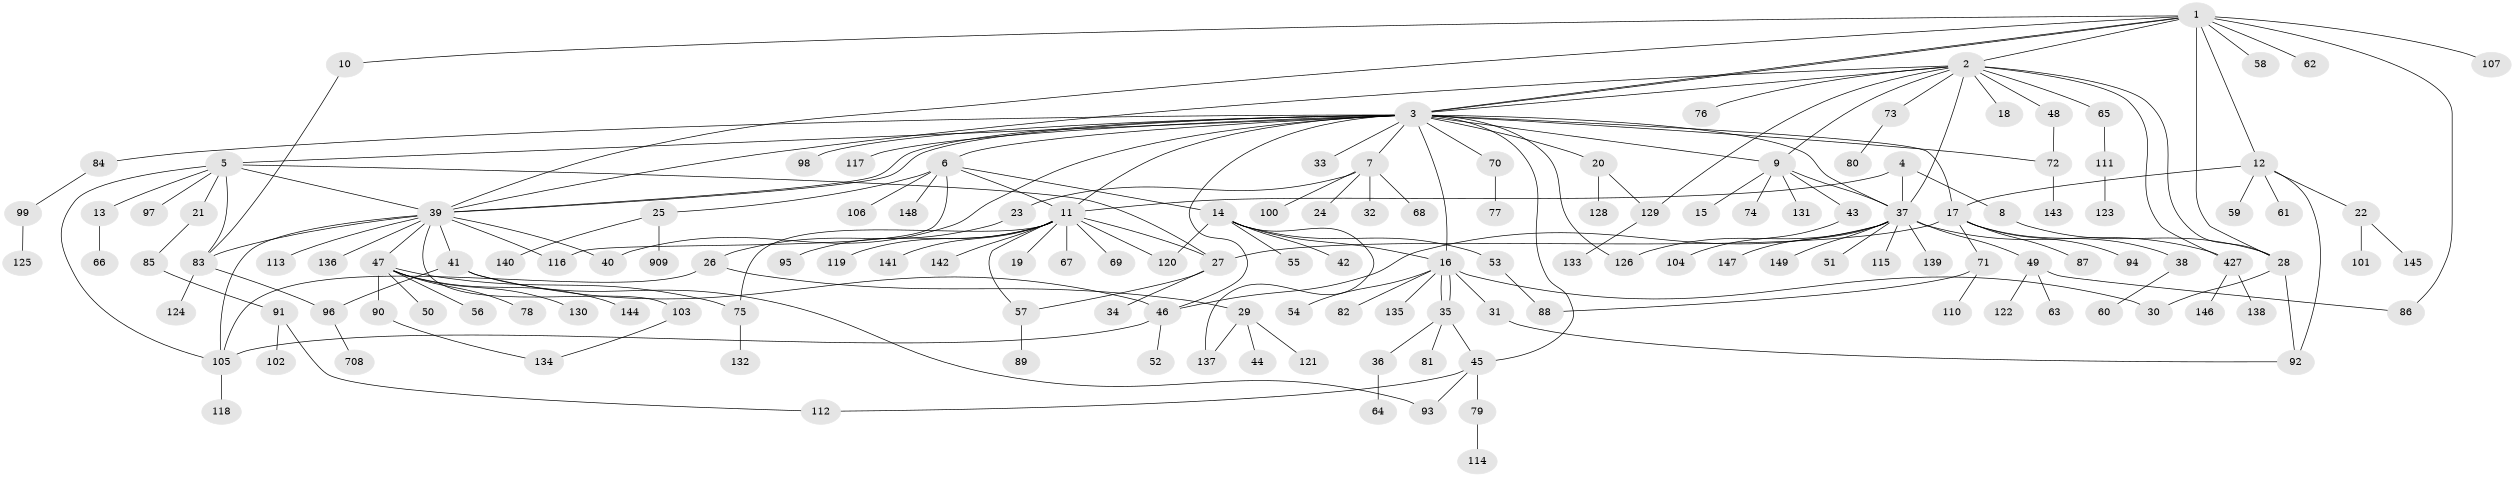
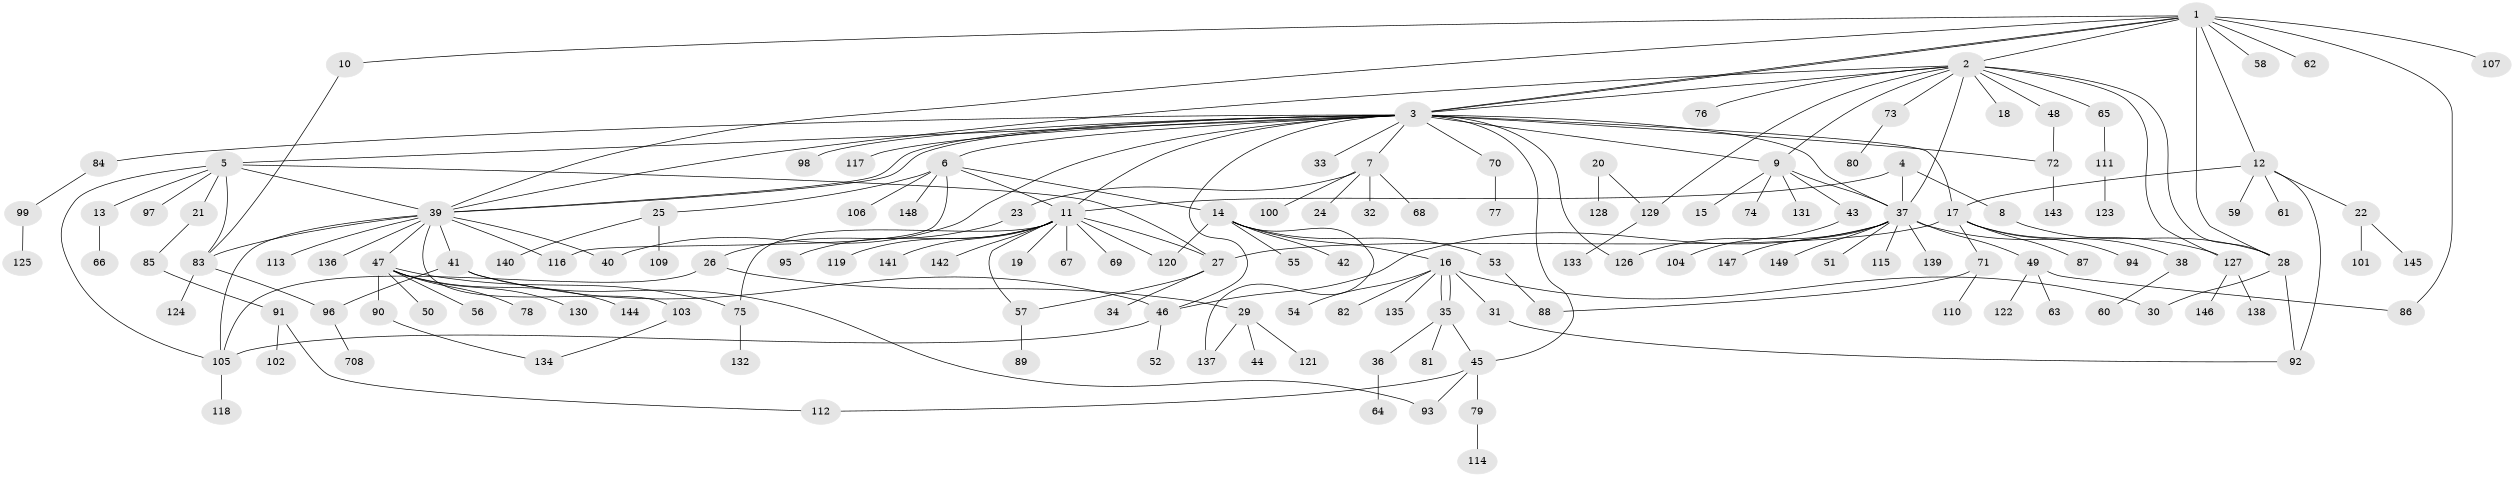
(1538, 143) -> none
(1441, 187) -> none
(659, 263) -> (659, 263)
(2233, 263) -> (2233, 263)
